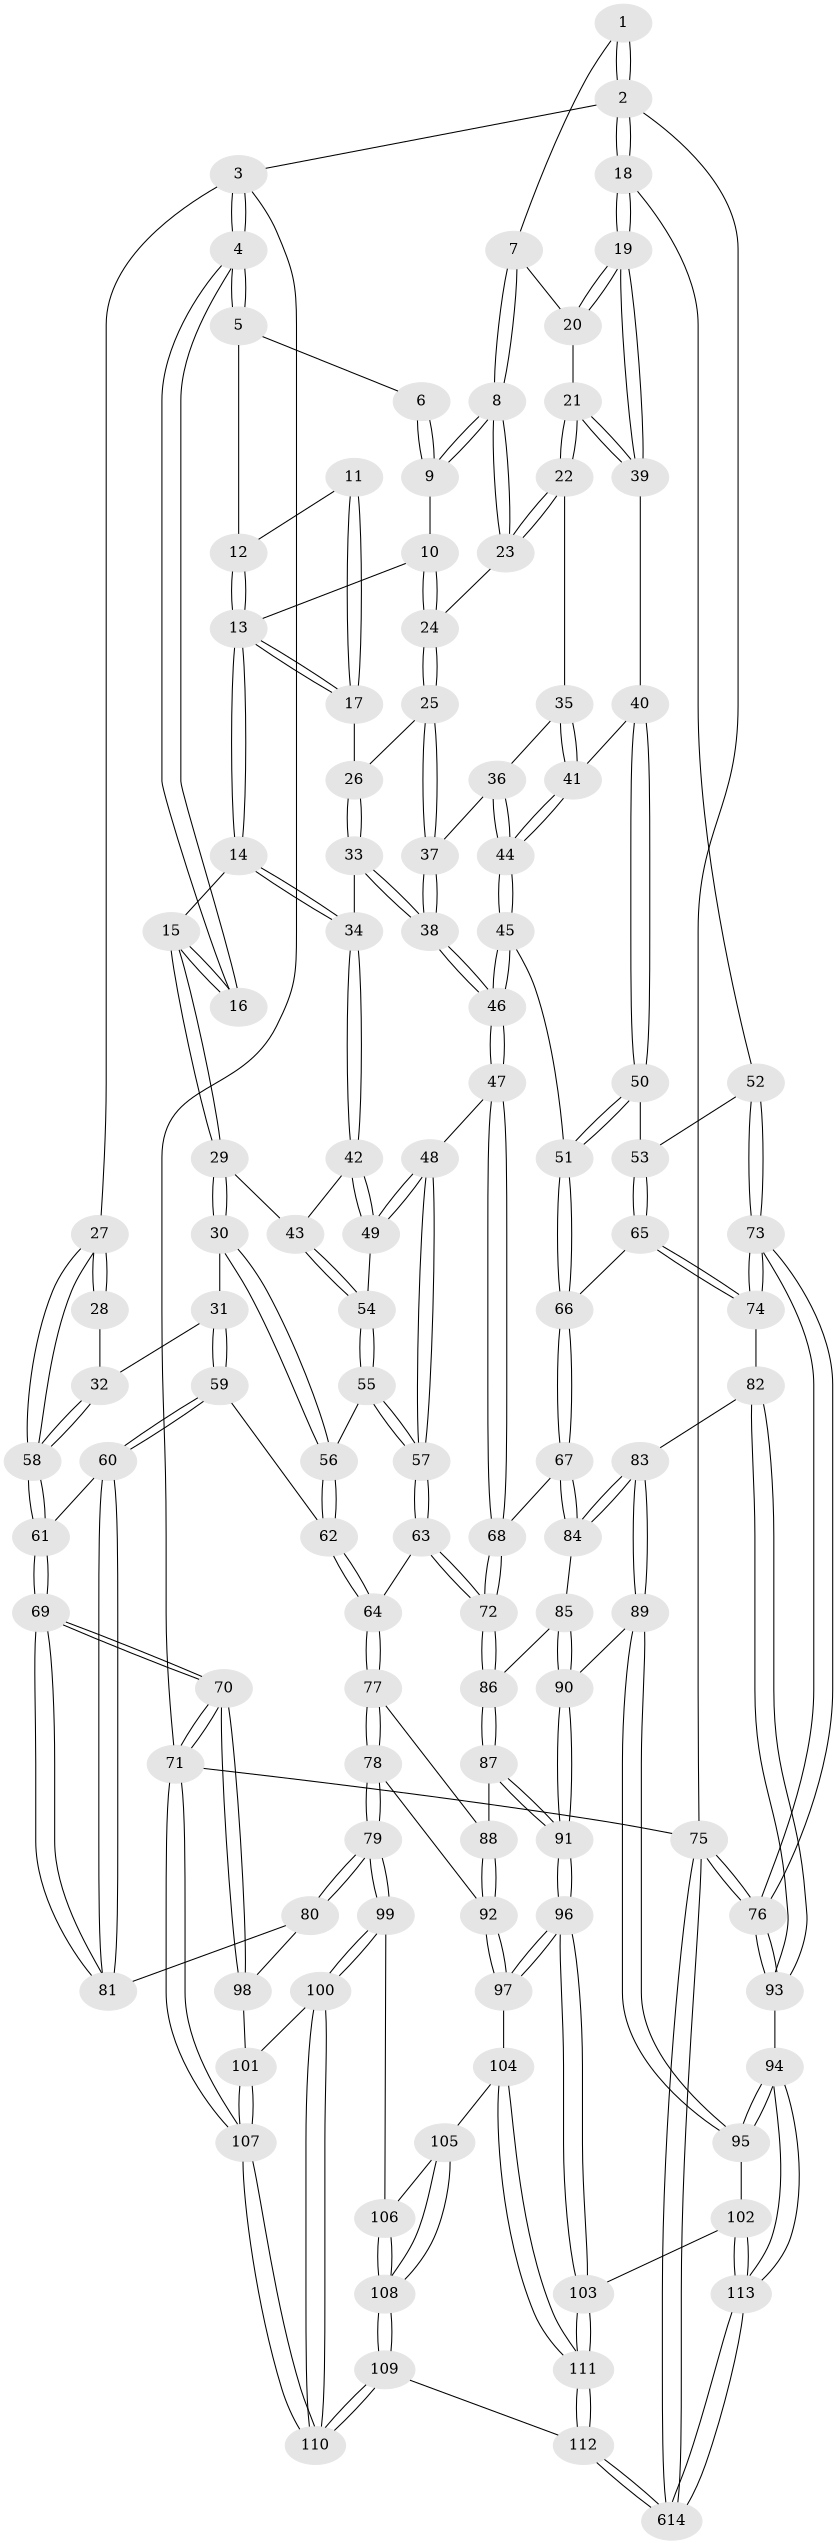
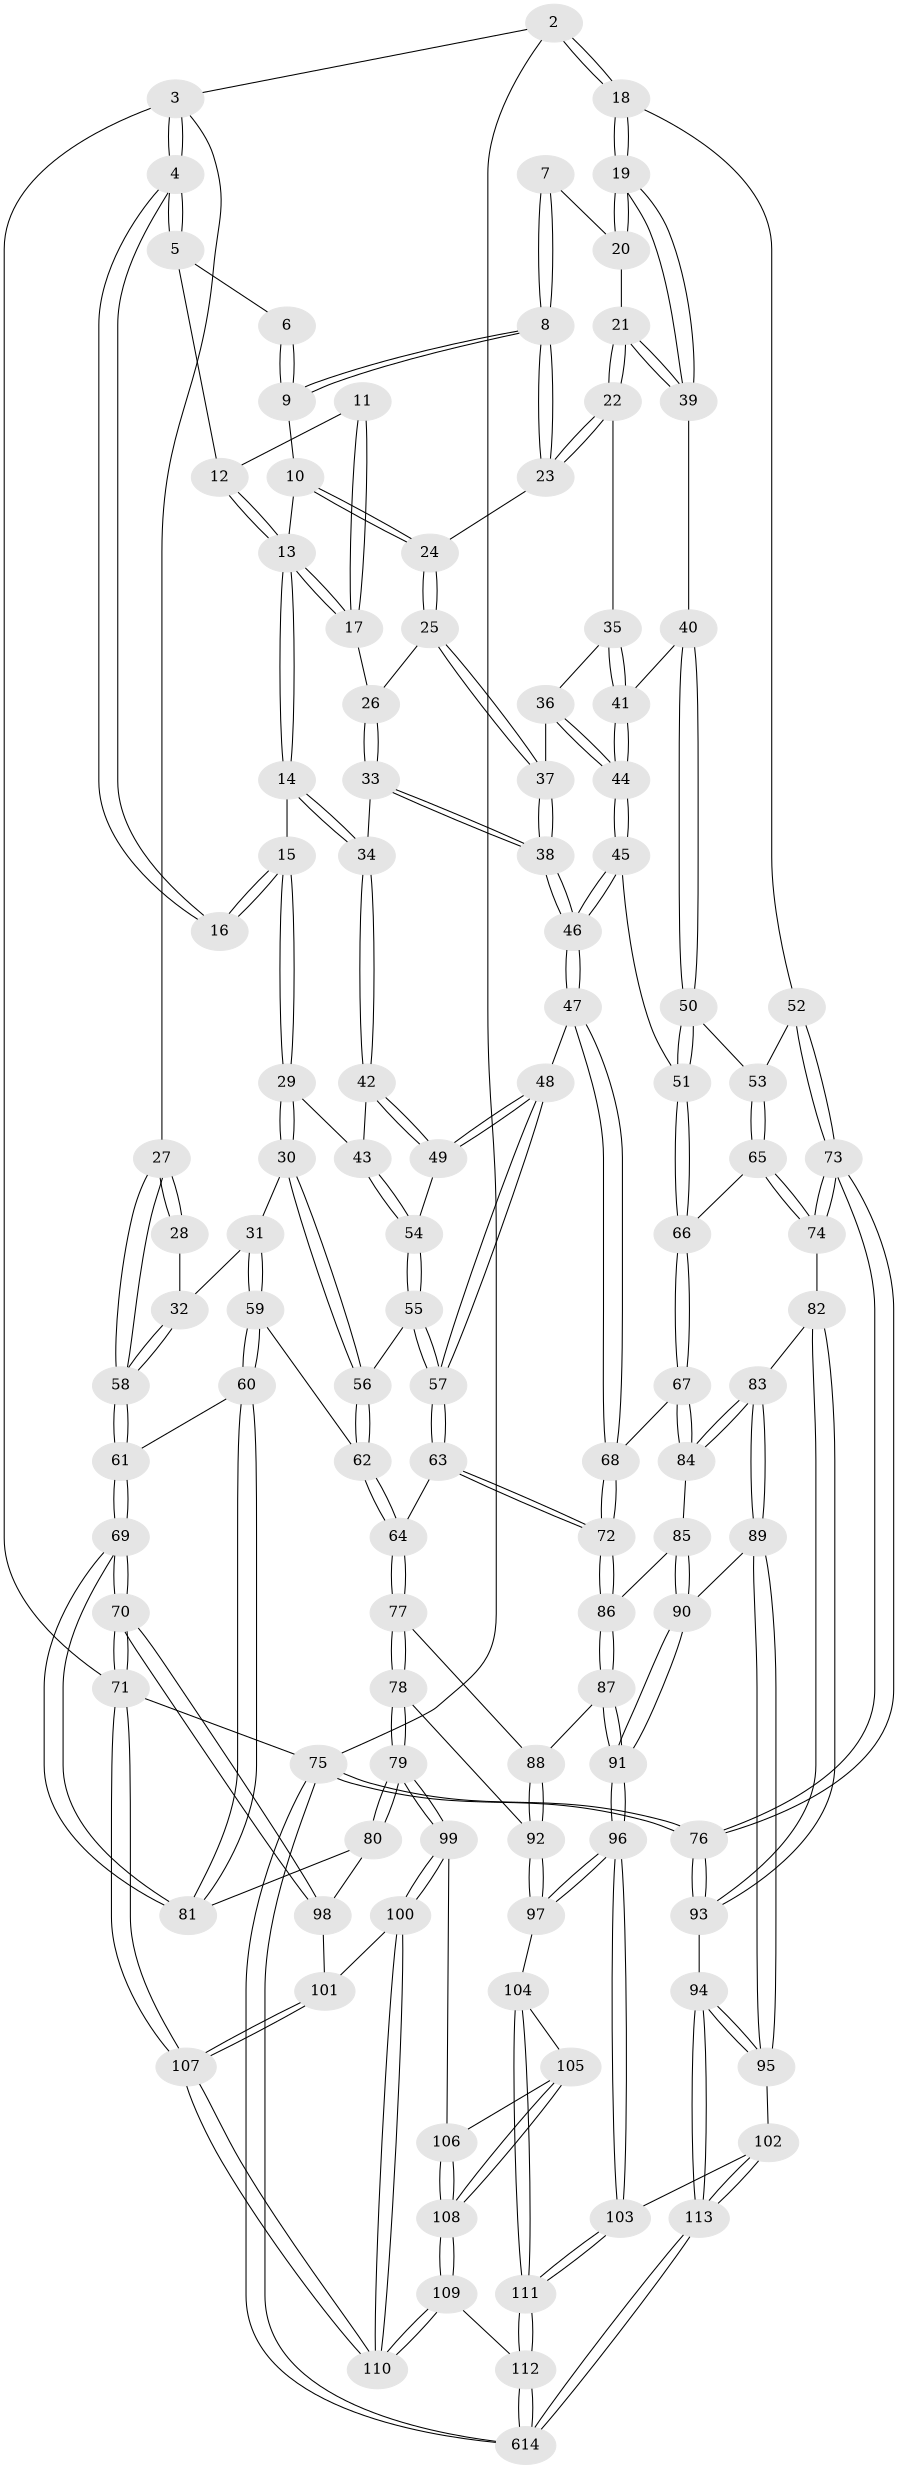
(623, 23) -> none
